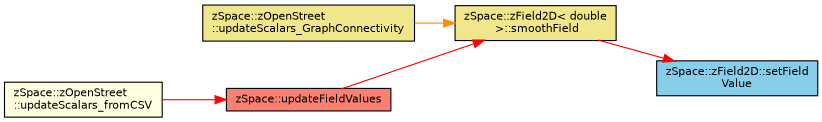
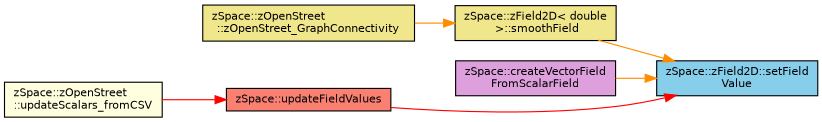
(309, 23) -> (309, 23)
(631, 49) -> (631, 49)
(407, 66) -> (528, 112)
none -> (536, 78)
